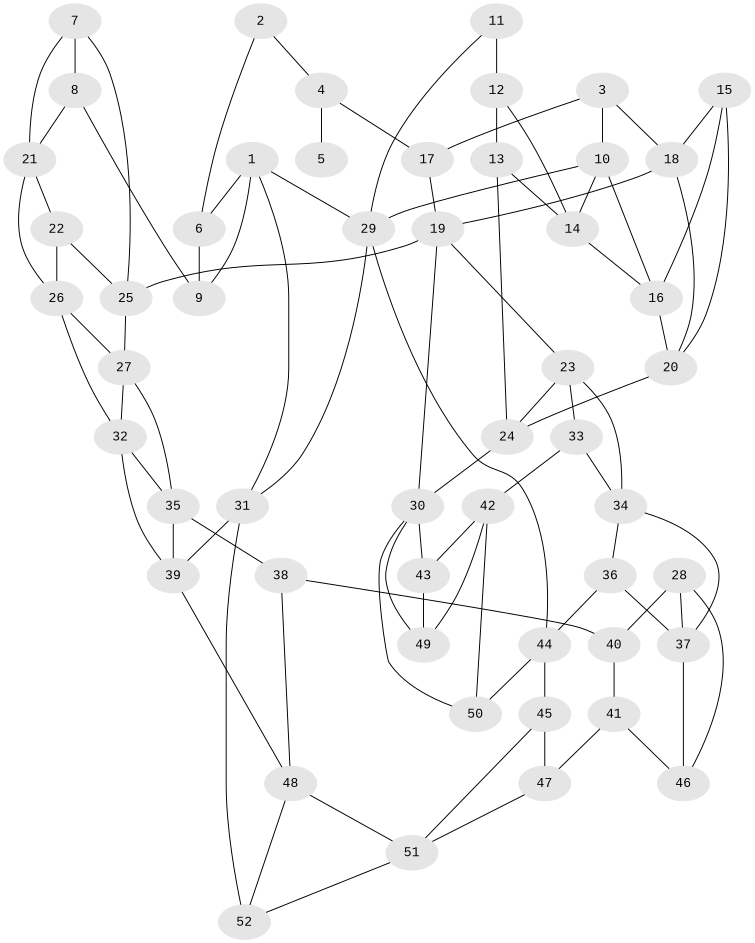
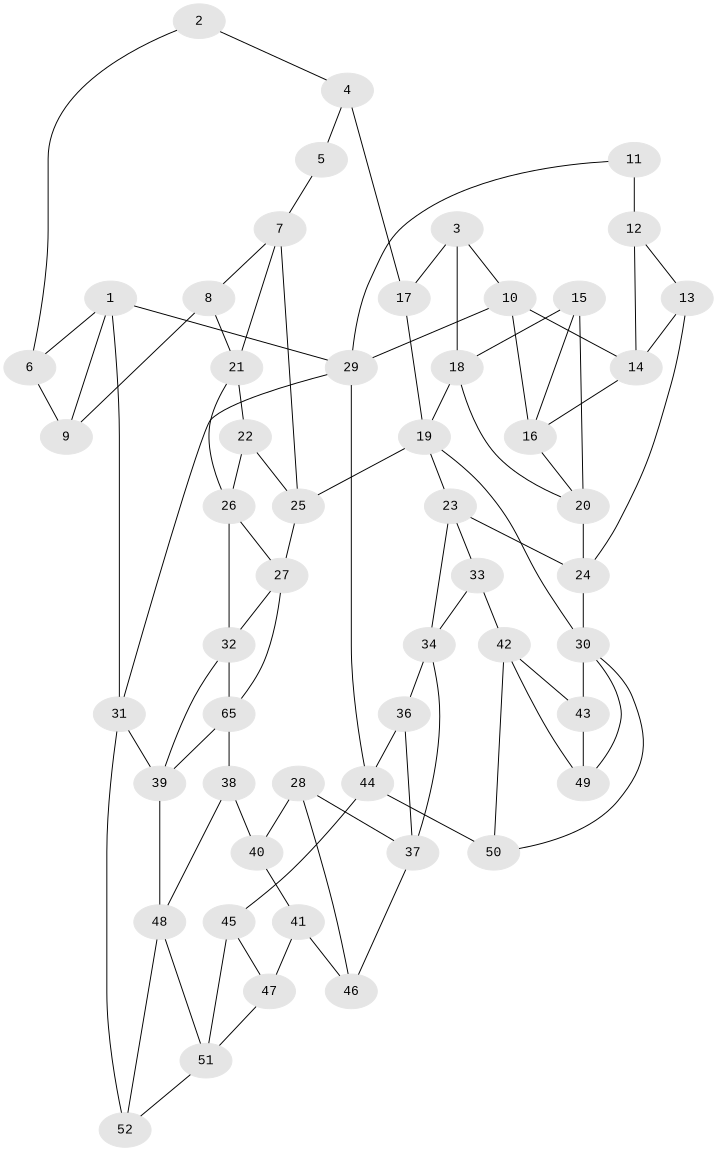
none -> (301, 194)
(173, 506) -> (229, 714)
